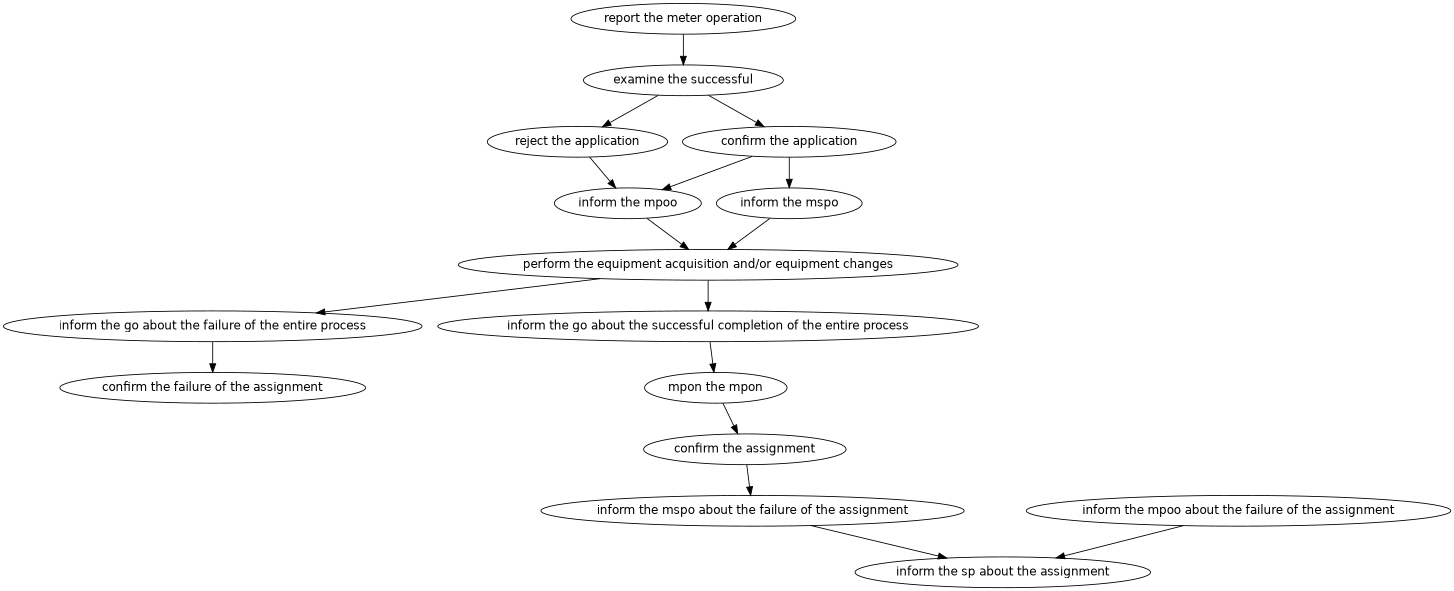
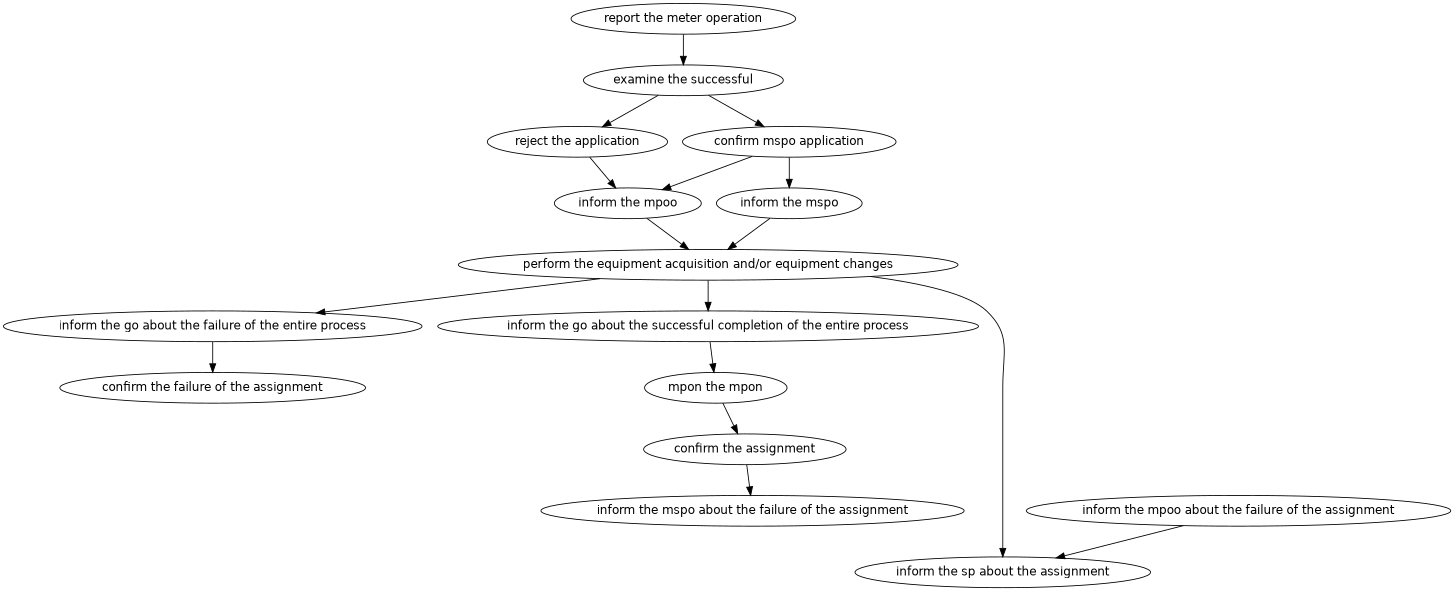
(789, 142) -> (789, 142)
(875, 541) -> (1004, 366)
